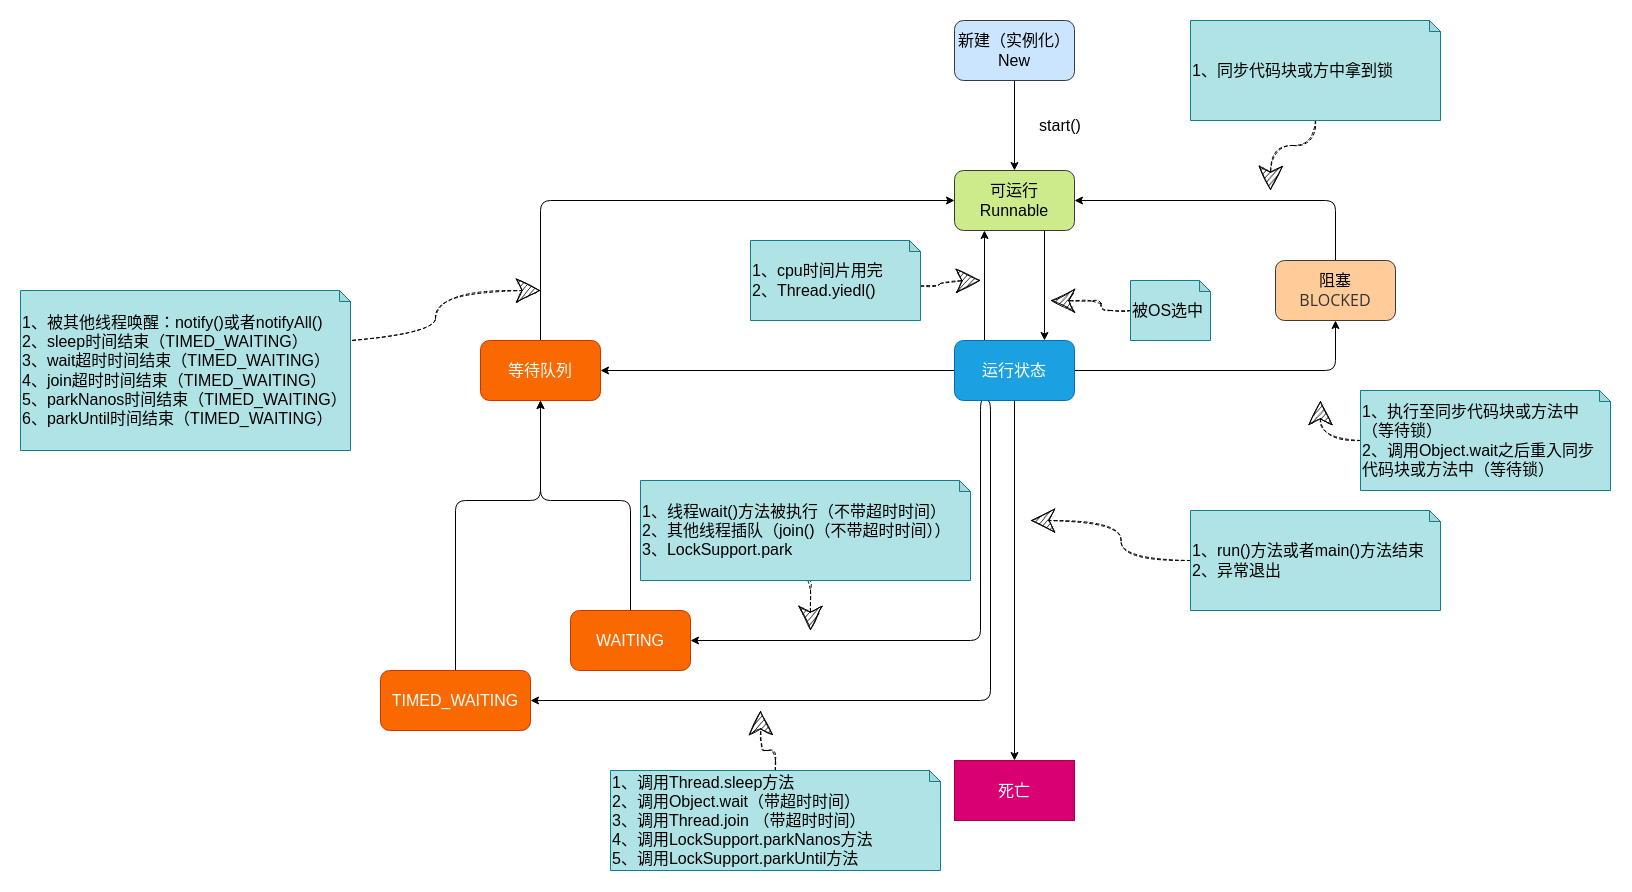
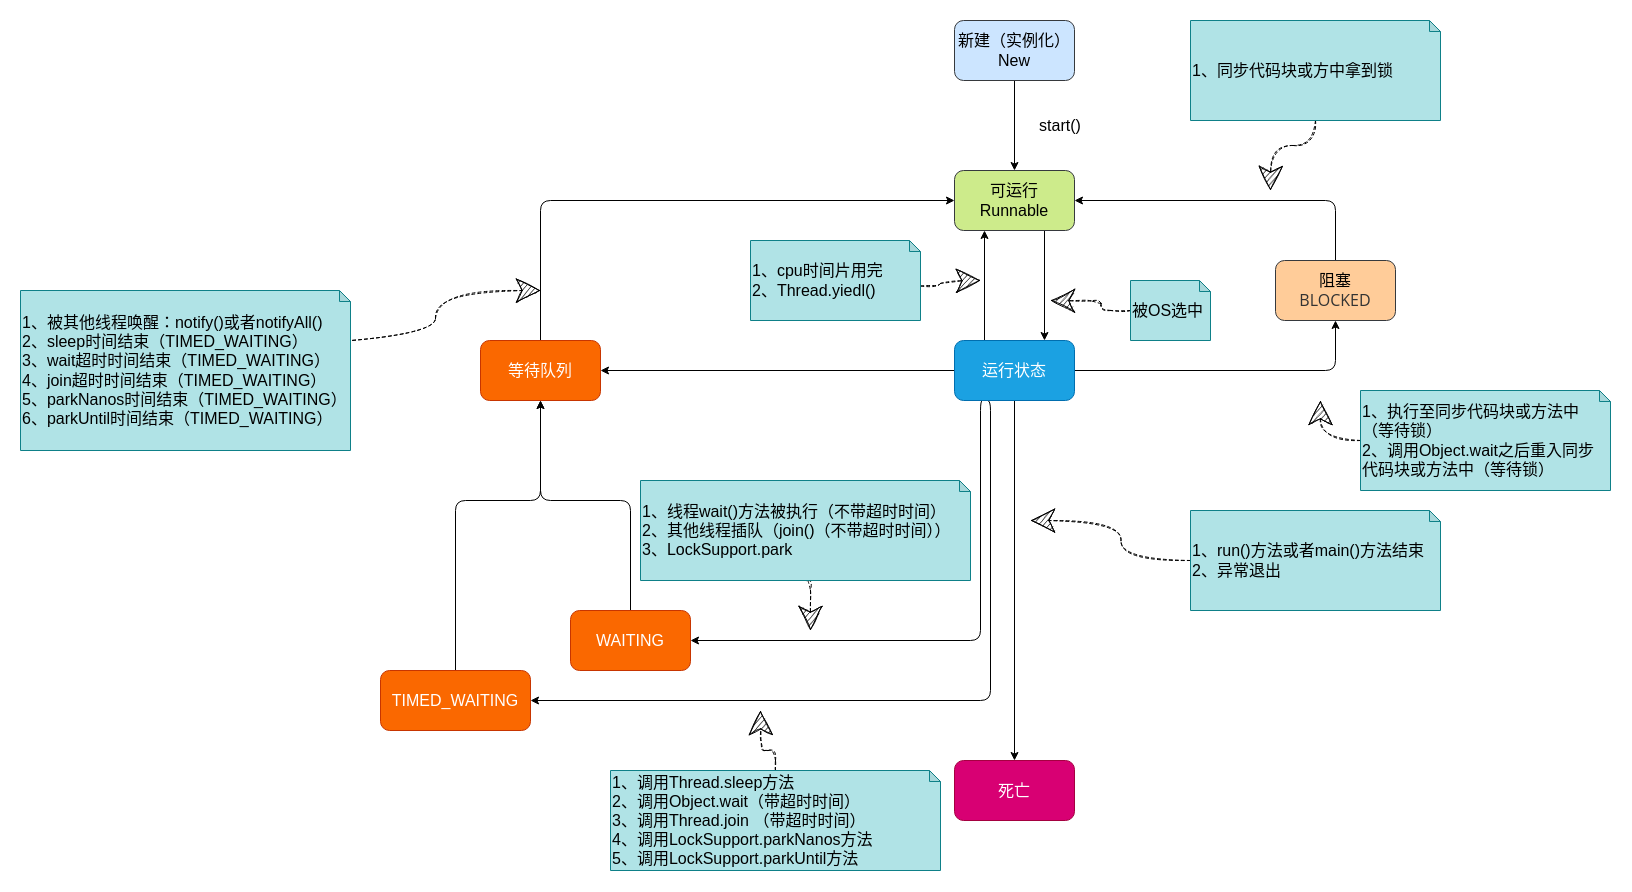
(1015, 791) -> (1015, 791)
